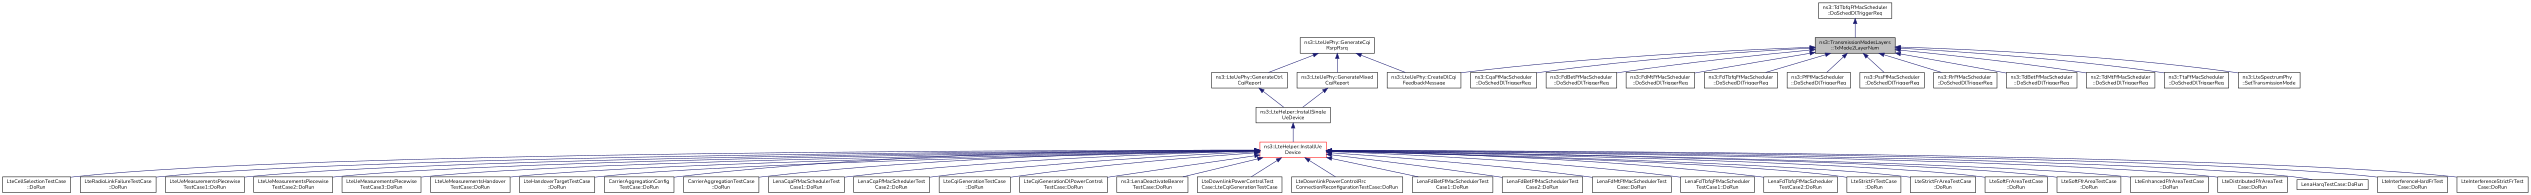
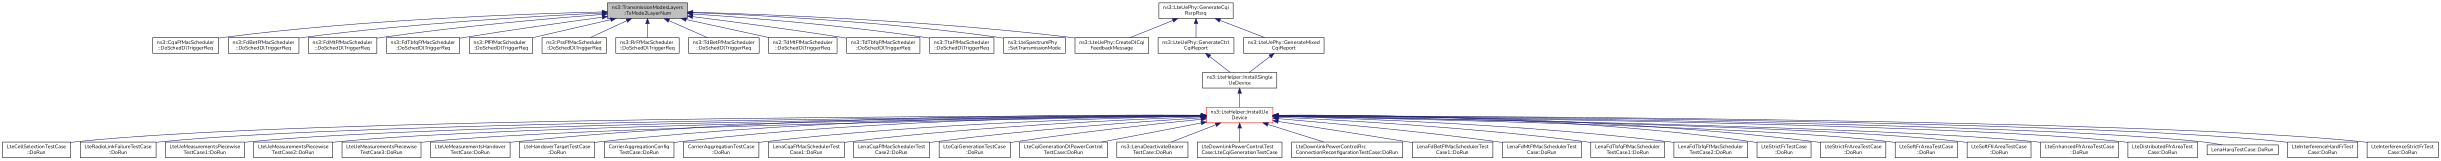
(1855, 31) -> (770, 27)
(1542, 185) -> none
